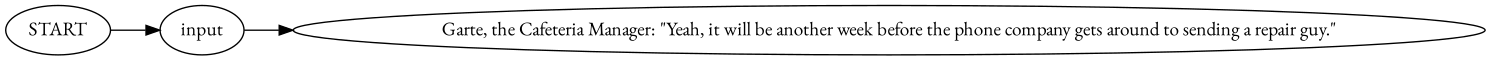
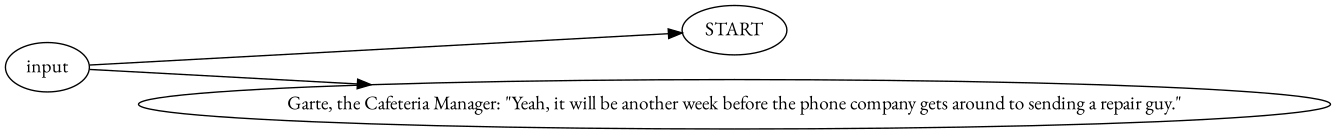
(128, 30) -> (379, 49)
